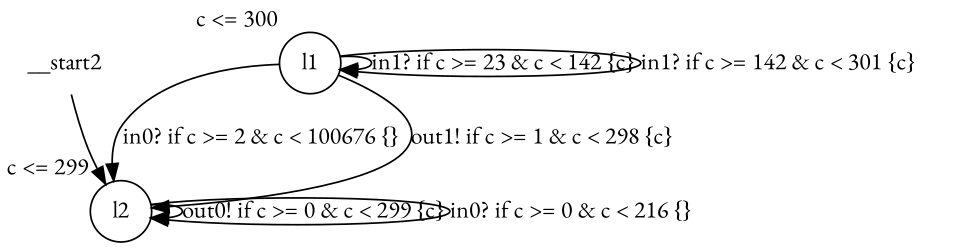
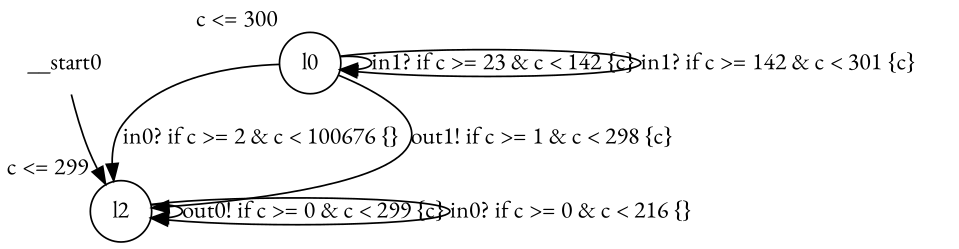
(65, 63) -> (65, 63)
(310, 63) -> (310, 63)
